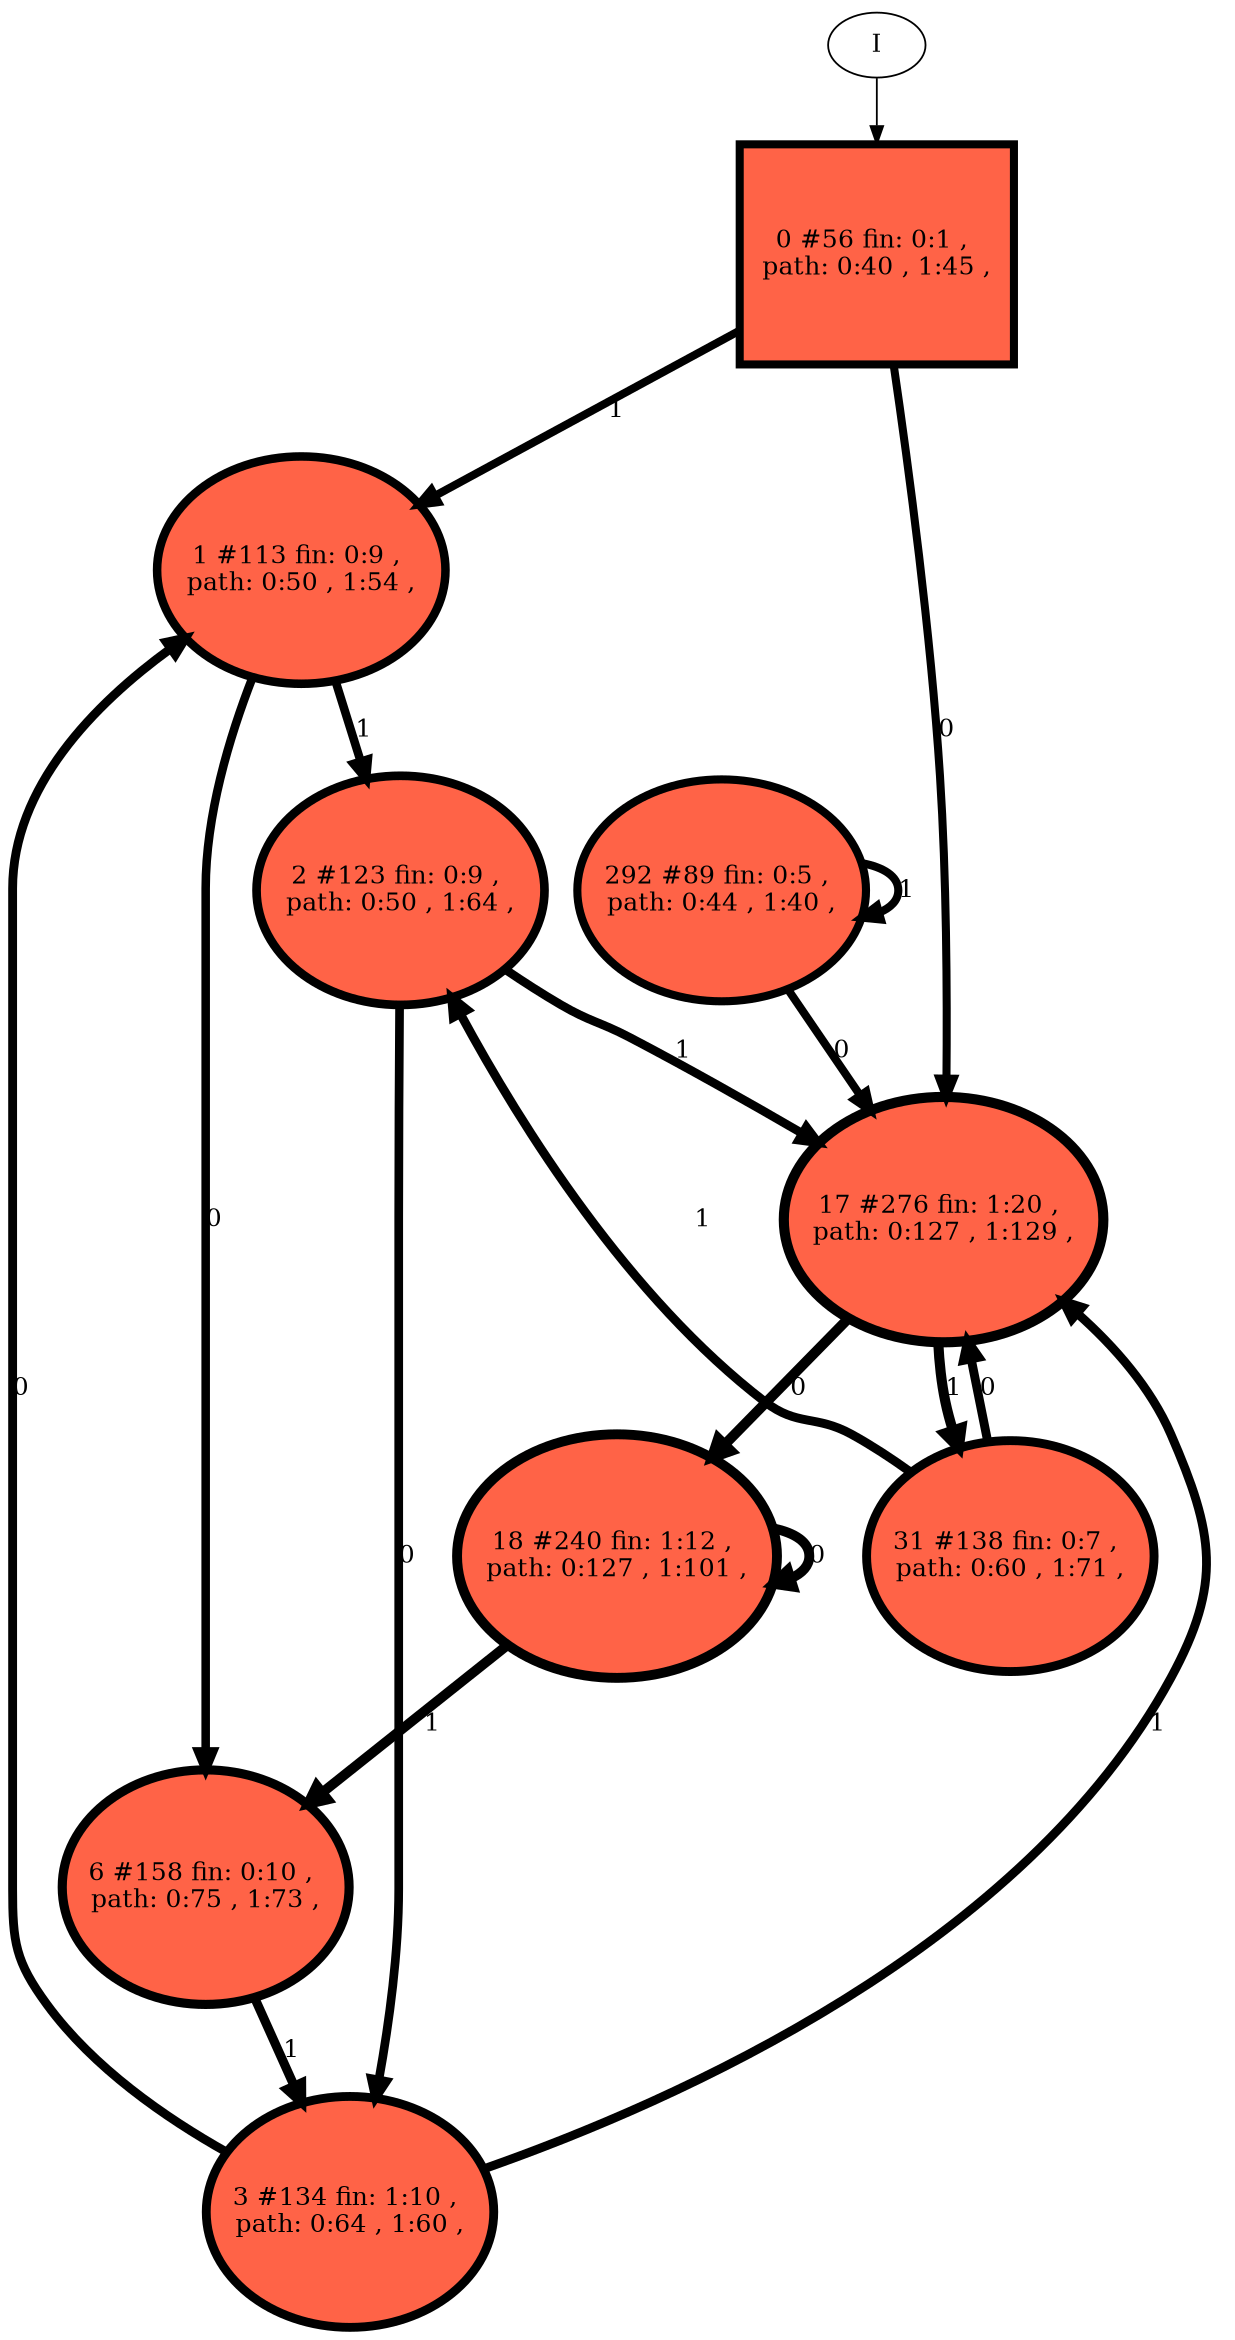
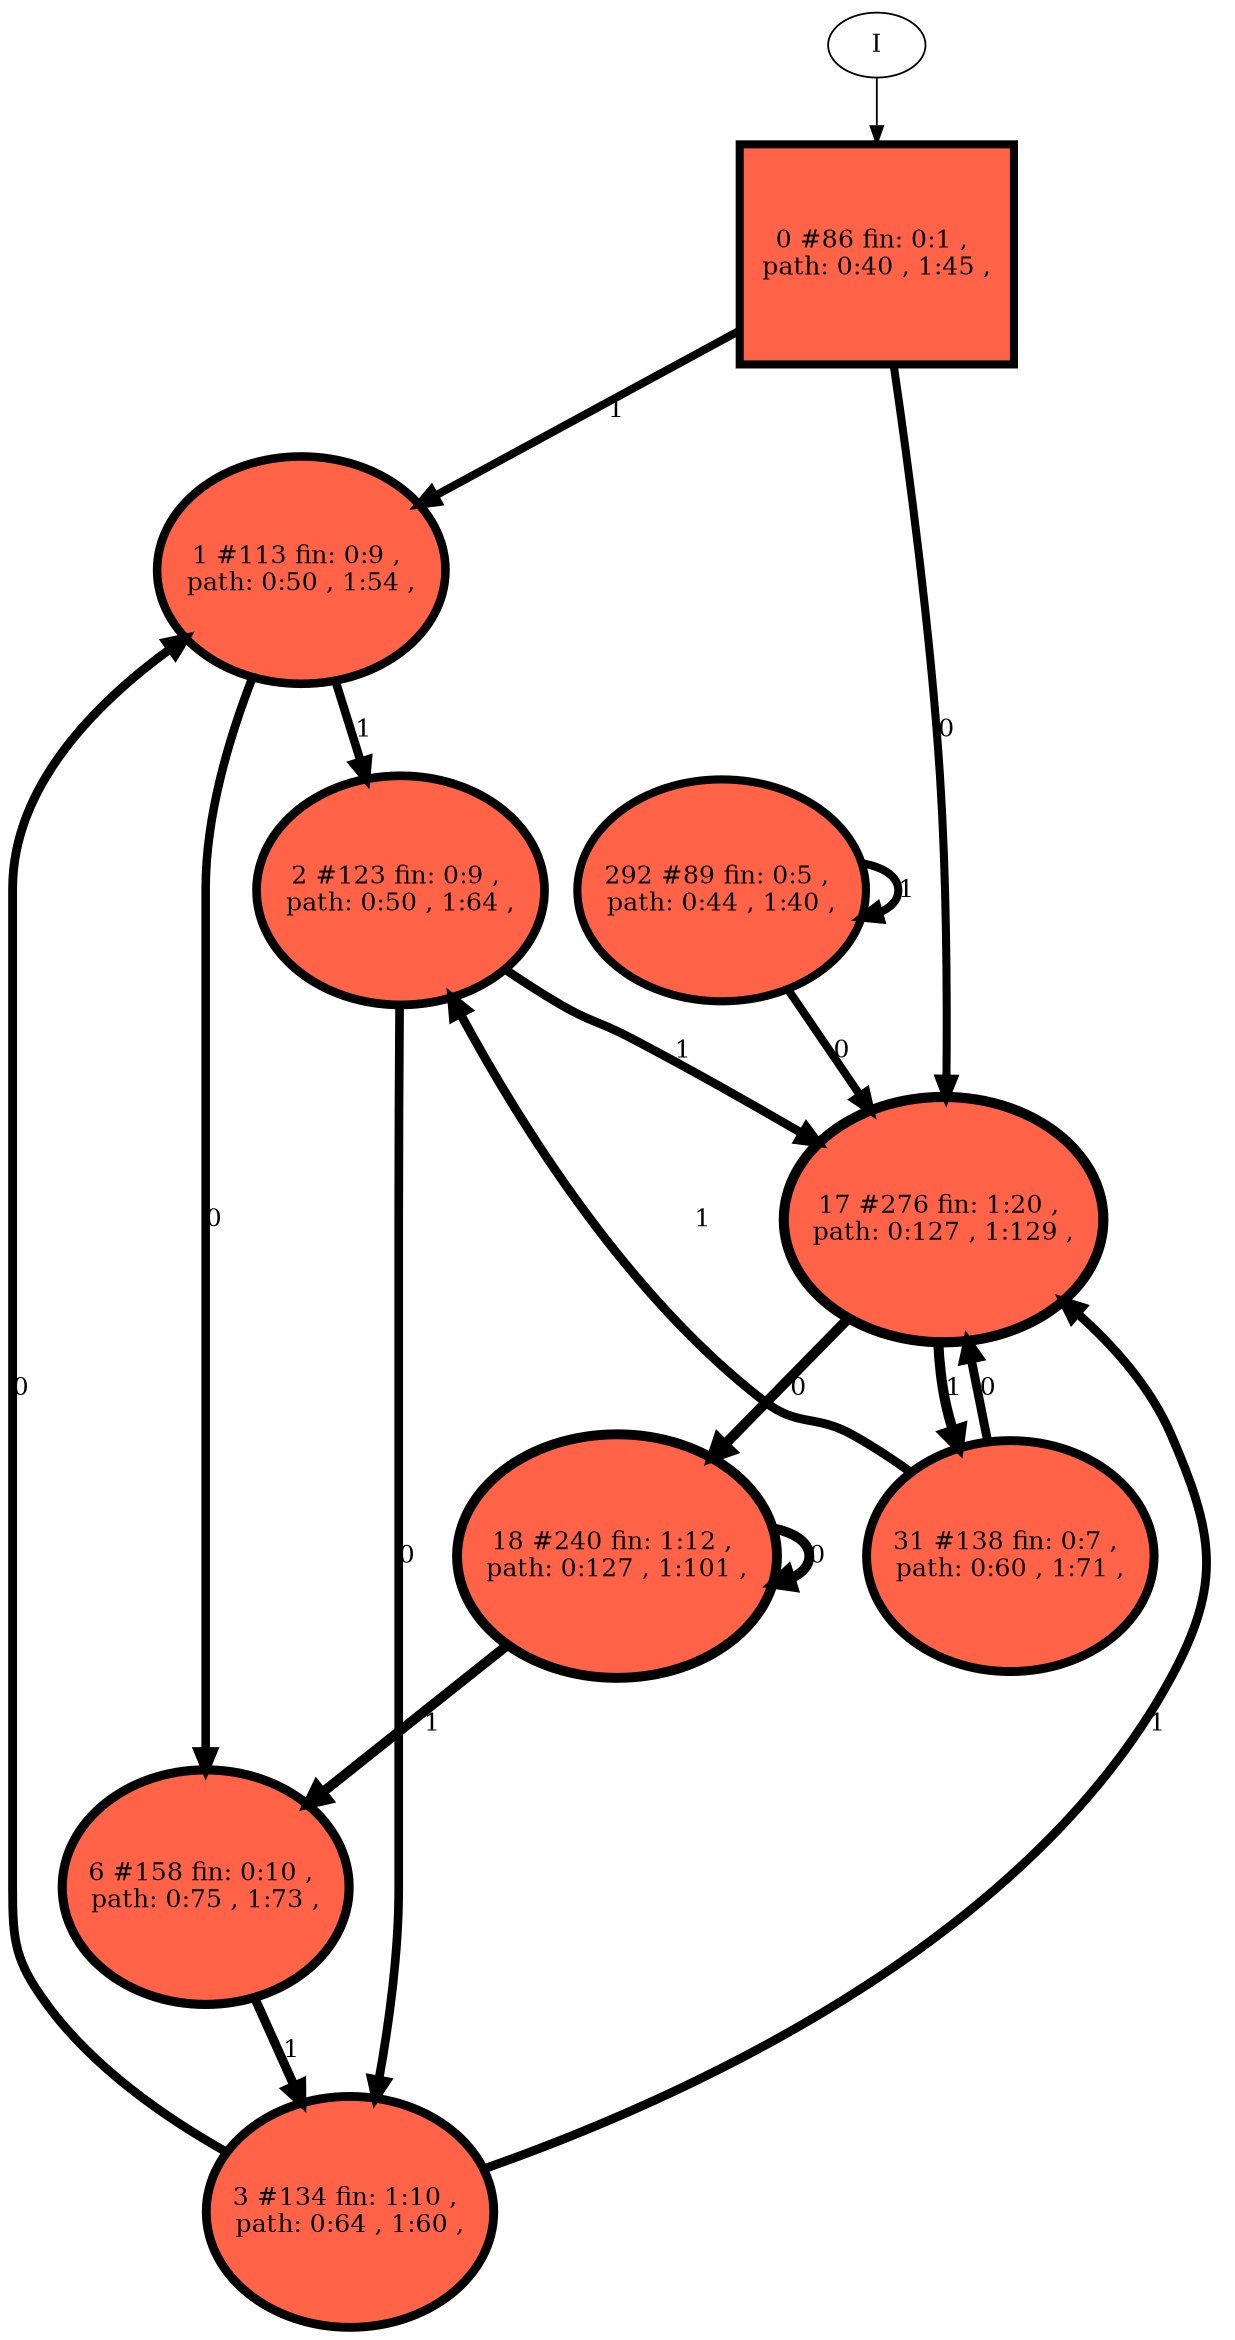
(877, 254) -> (877, 254)
